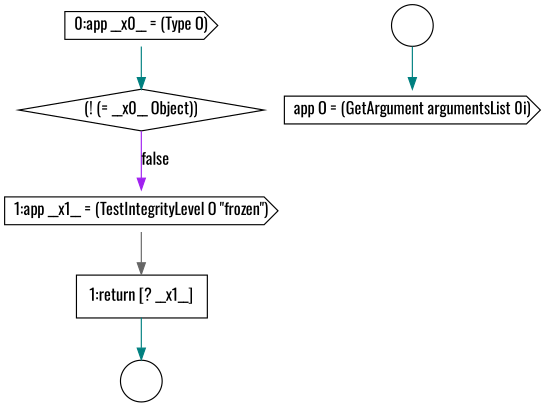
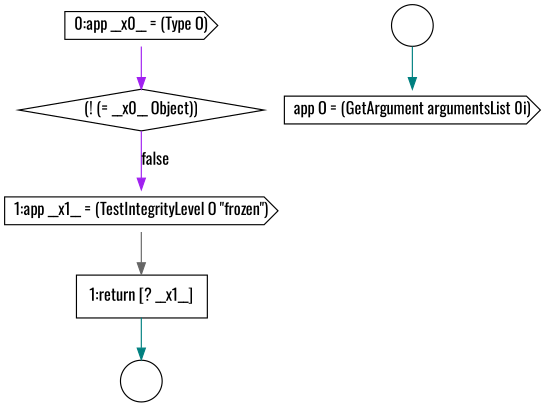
(141, 62) -> (141, 62)
